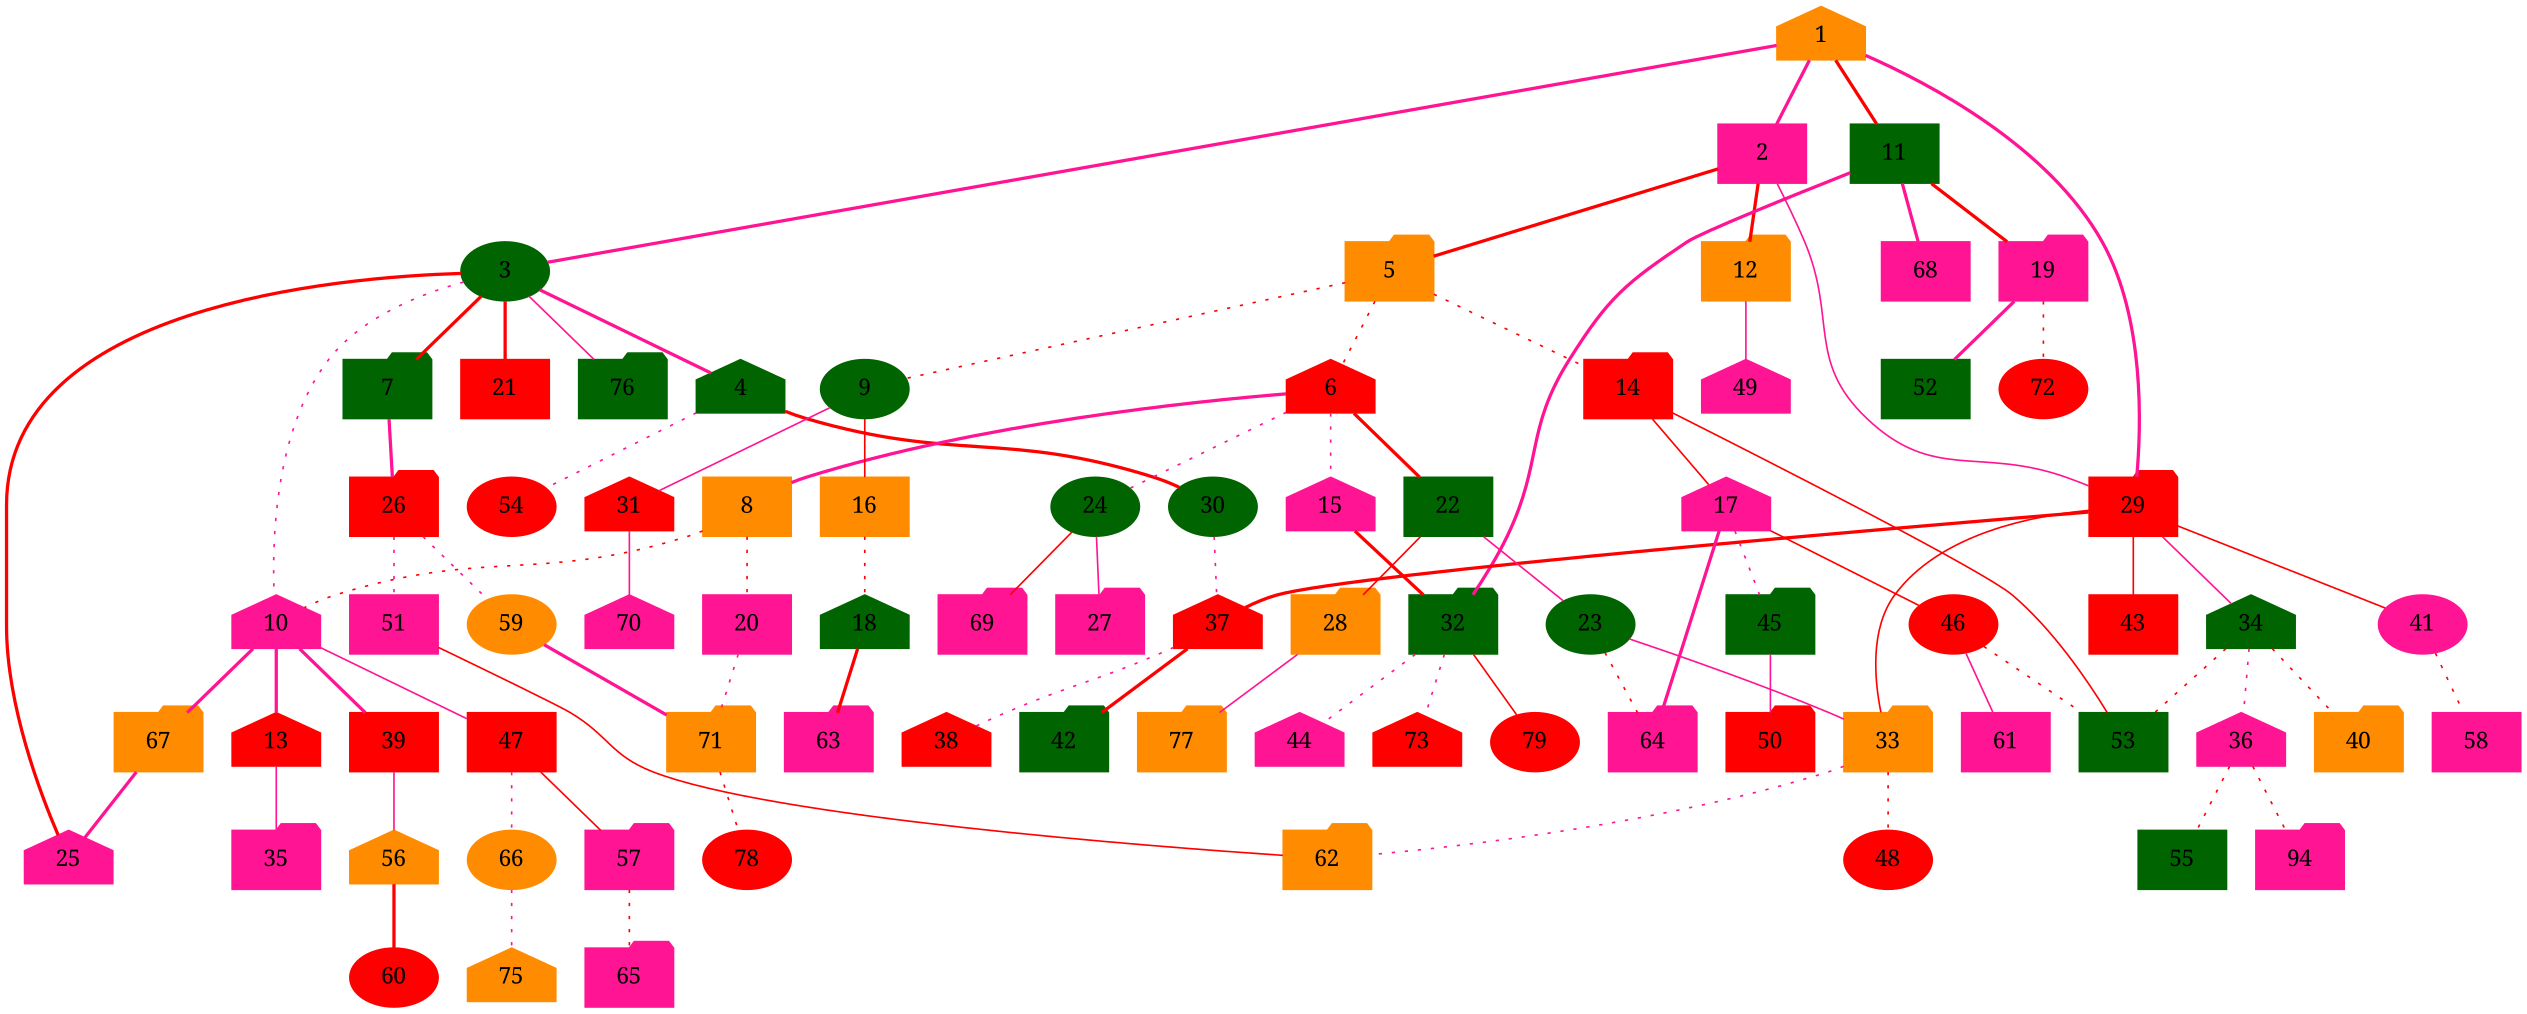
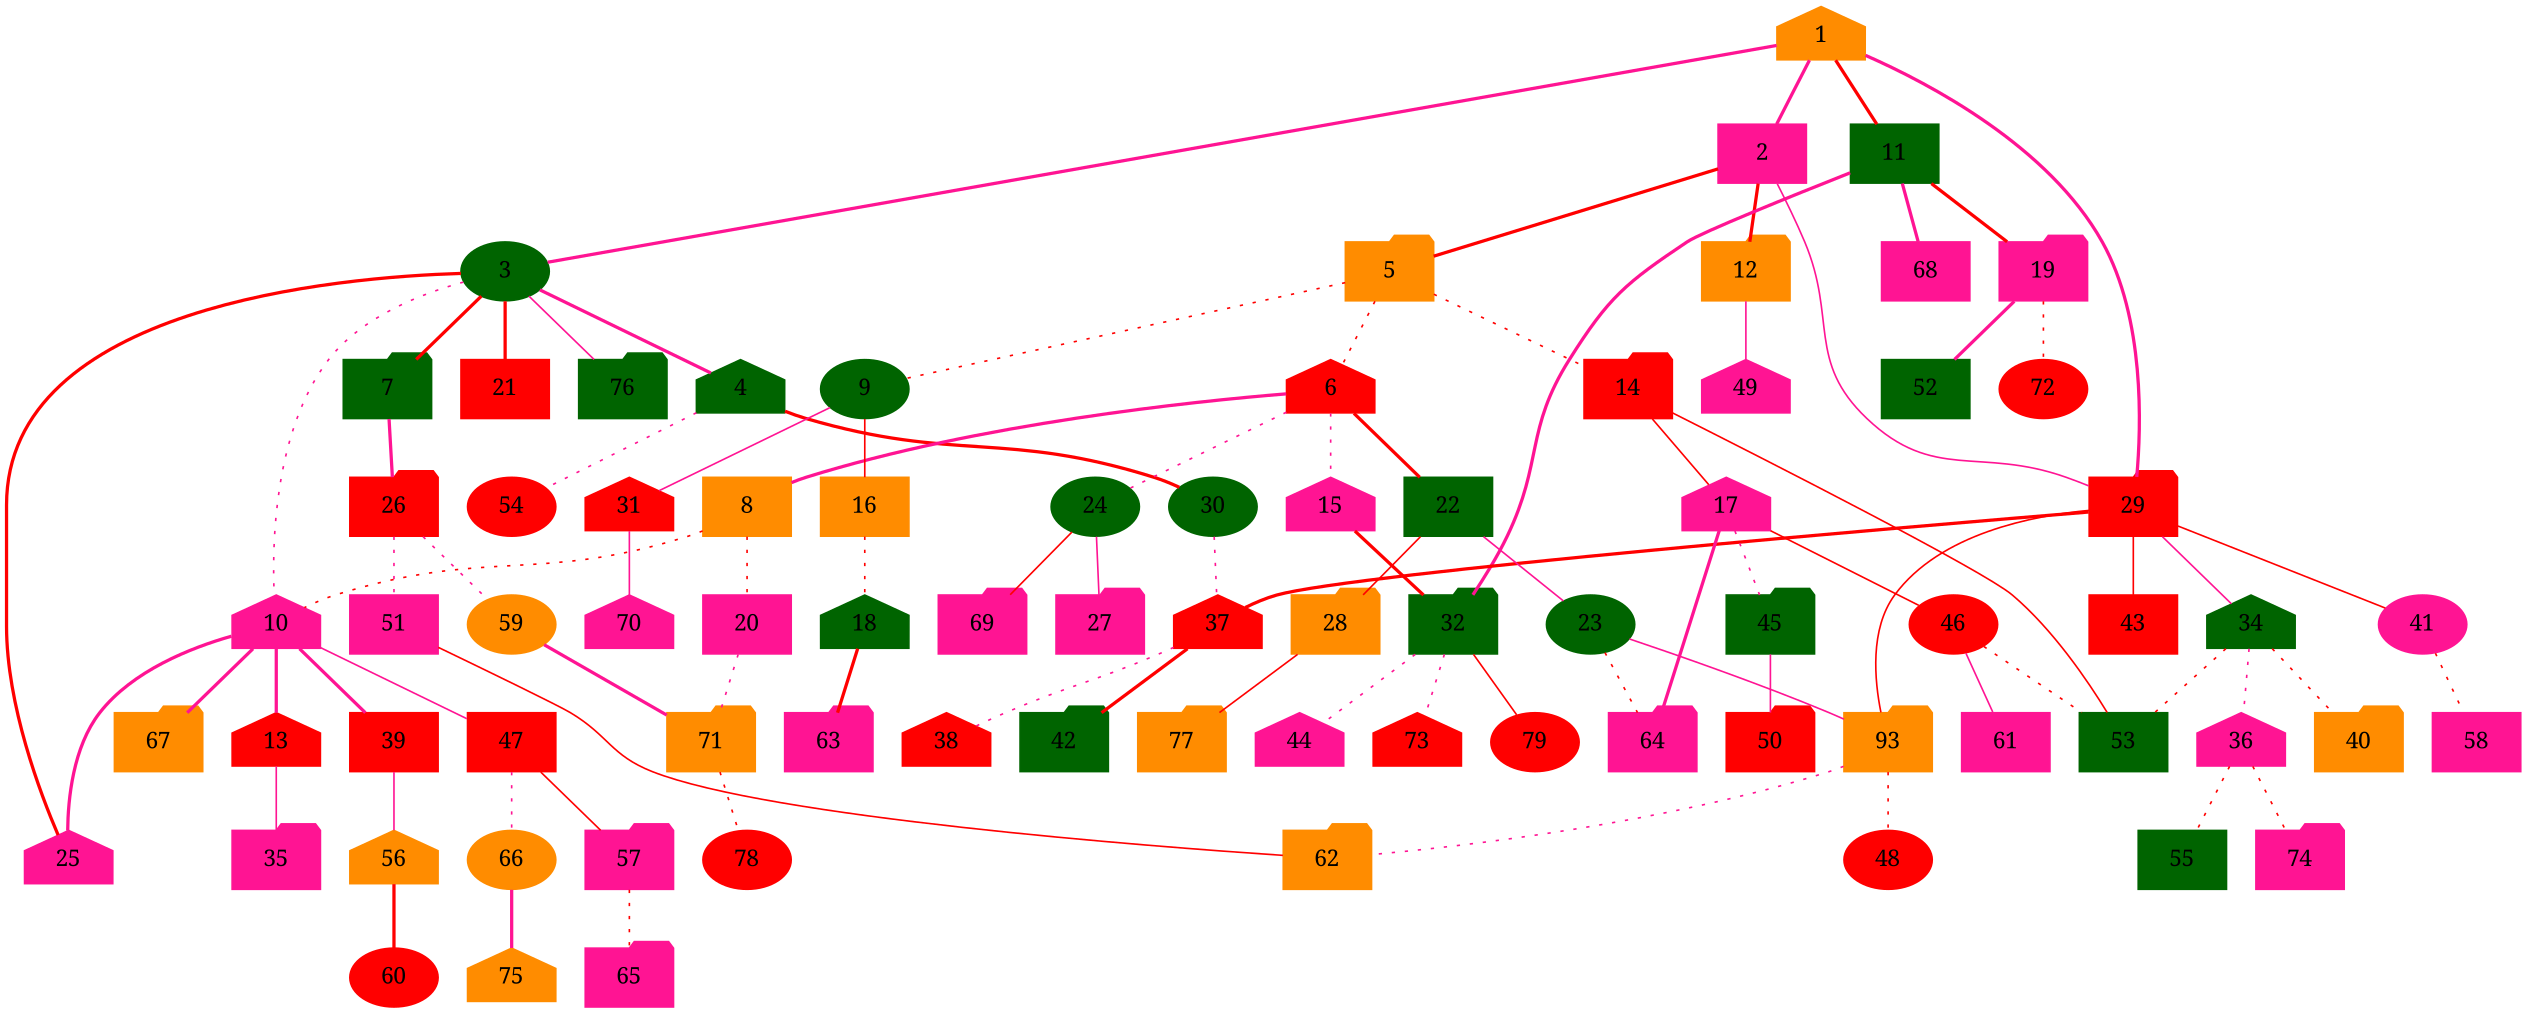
(1259, 683) -> (1259, 683)
(1888, 742) -> (1888, 742)
(111, 805) -> (110, 701)
(2300, 860) -> (2300, 860)
(512, 919) -> (512, 919)
